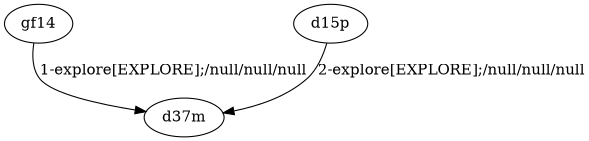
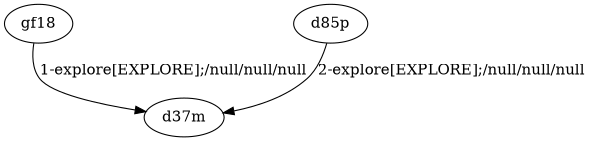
(39, 24) -> (39, 24)
(331, 24) -> (331, 24)
